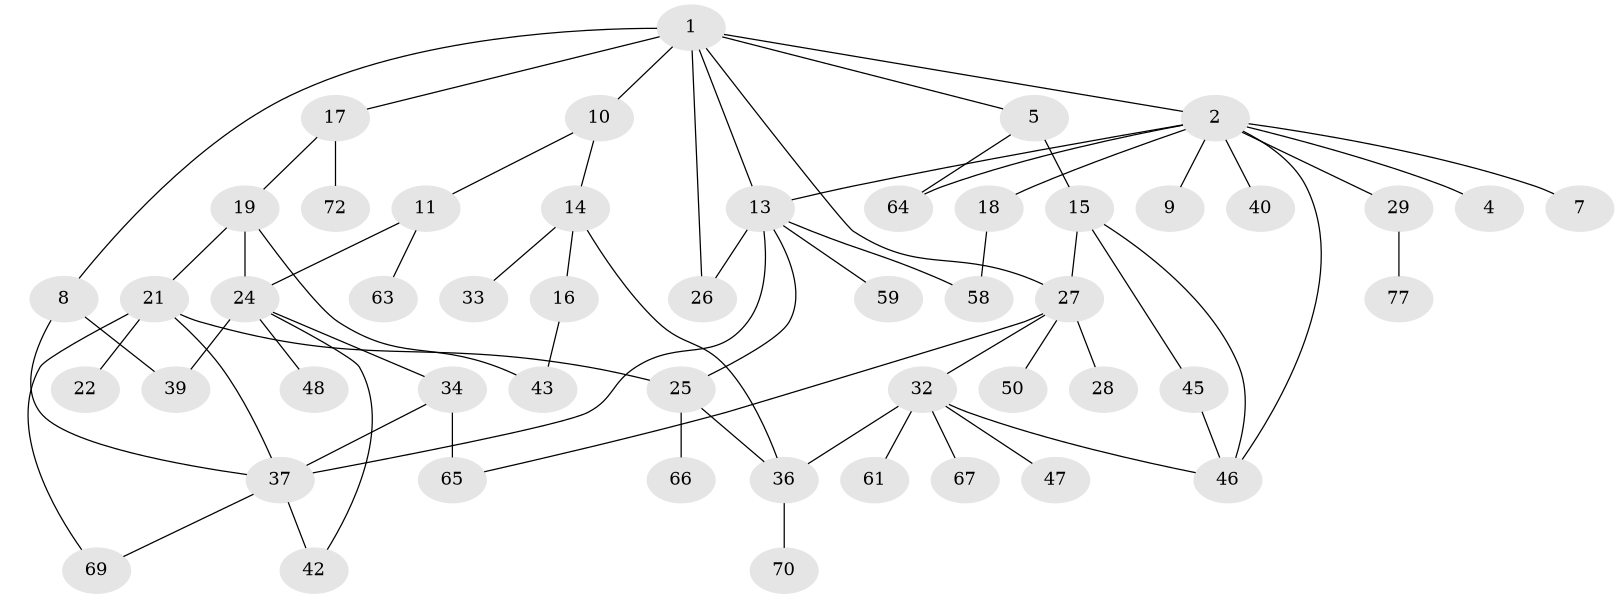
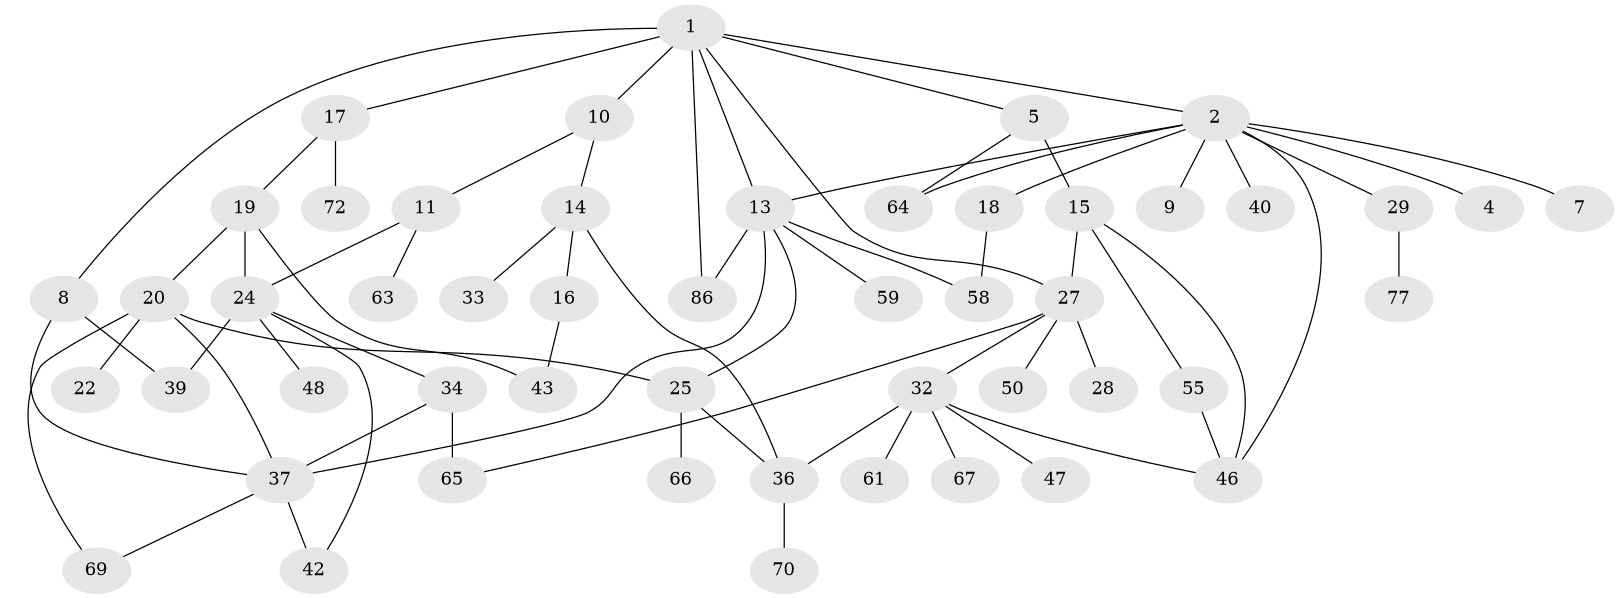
(154, 299) -> (154, 299)
(703, 299) -> (703, 299)
(1194, 390) -> (1194, 390)
